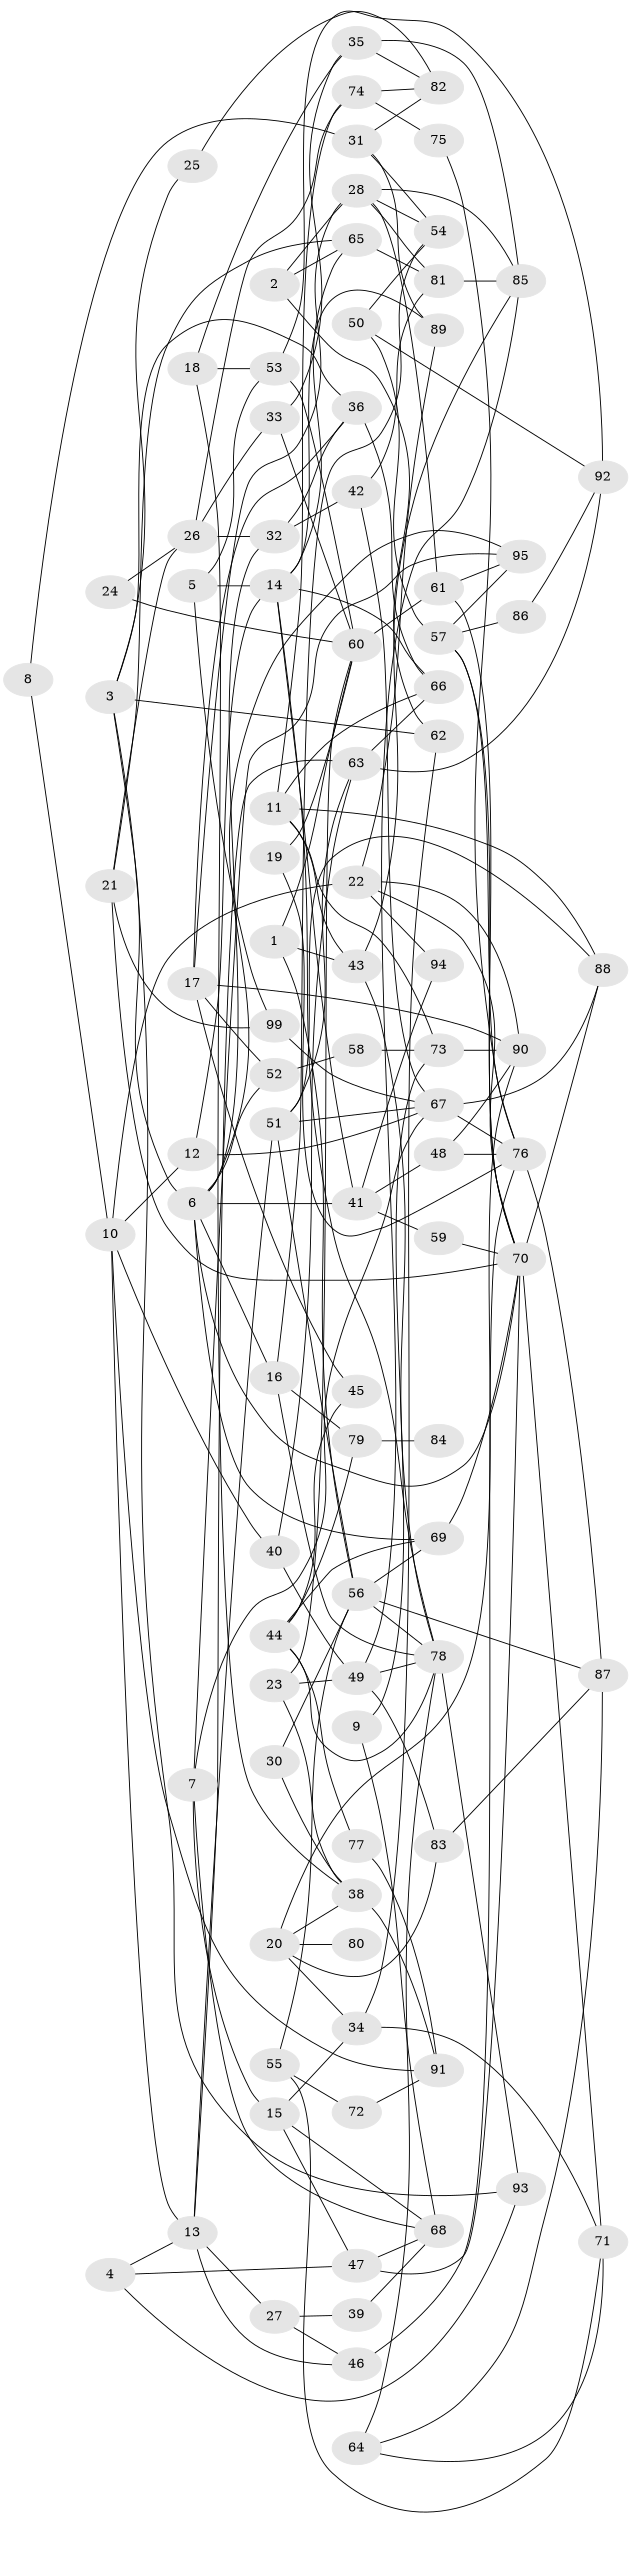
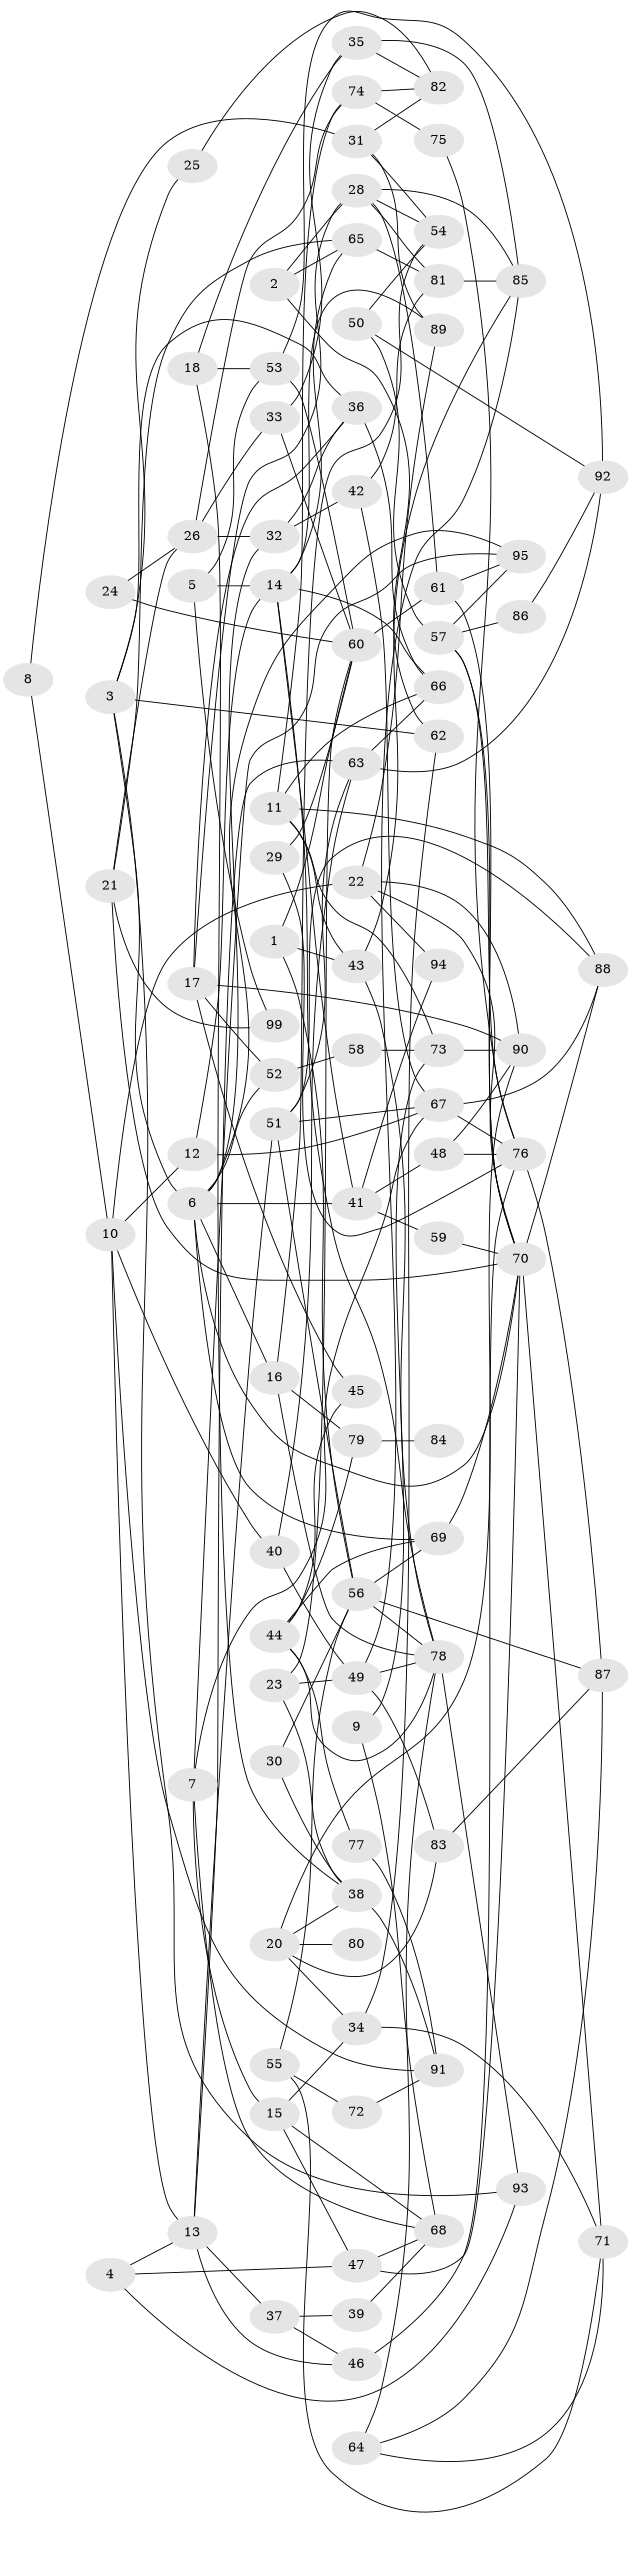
(275, 858) -> (275, 858)
(346, 1082) -> none
(275, 2317) -> (275, 2317)
